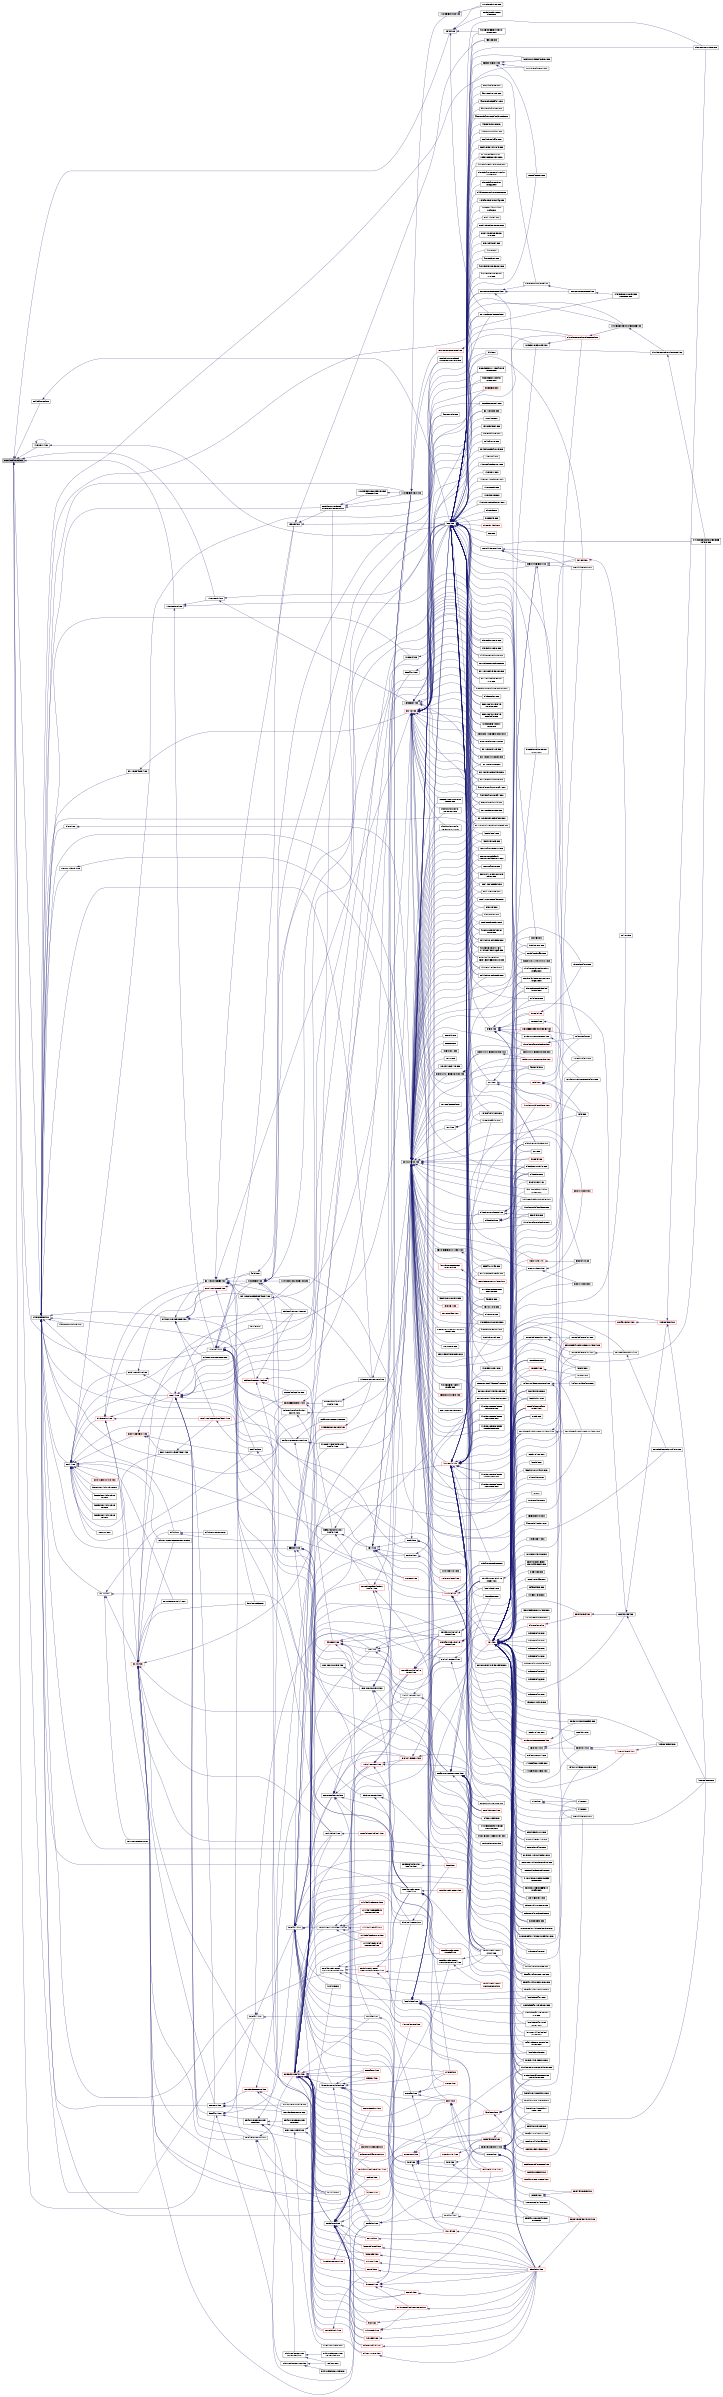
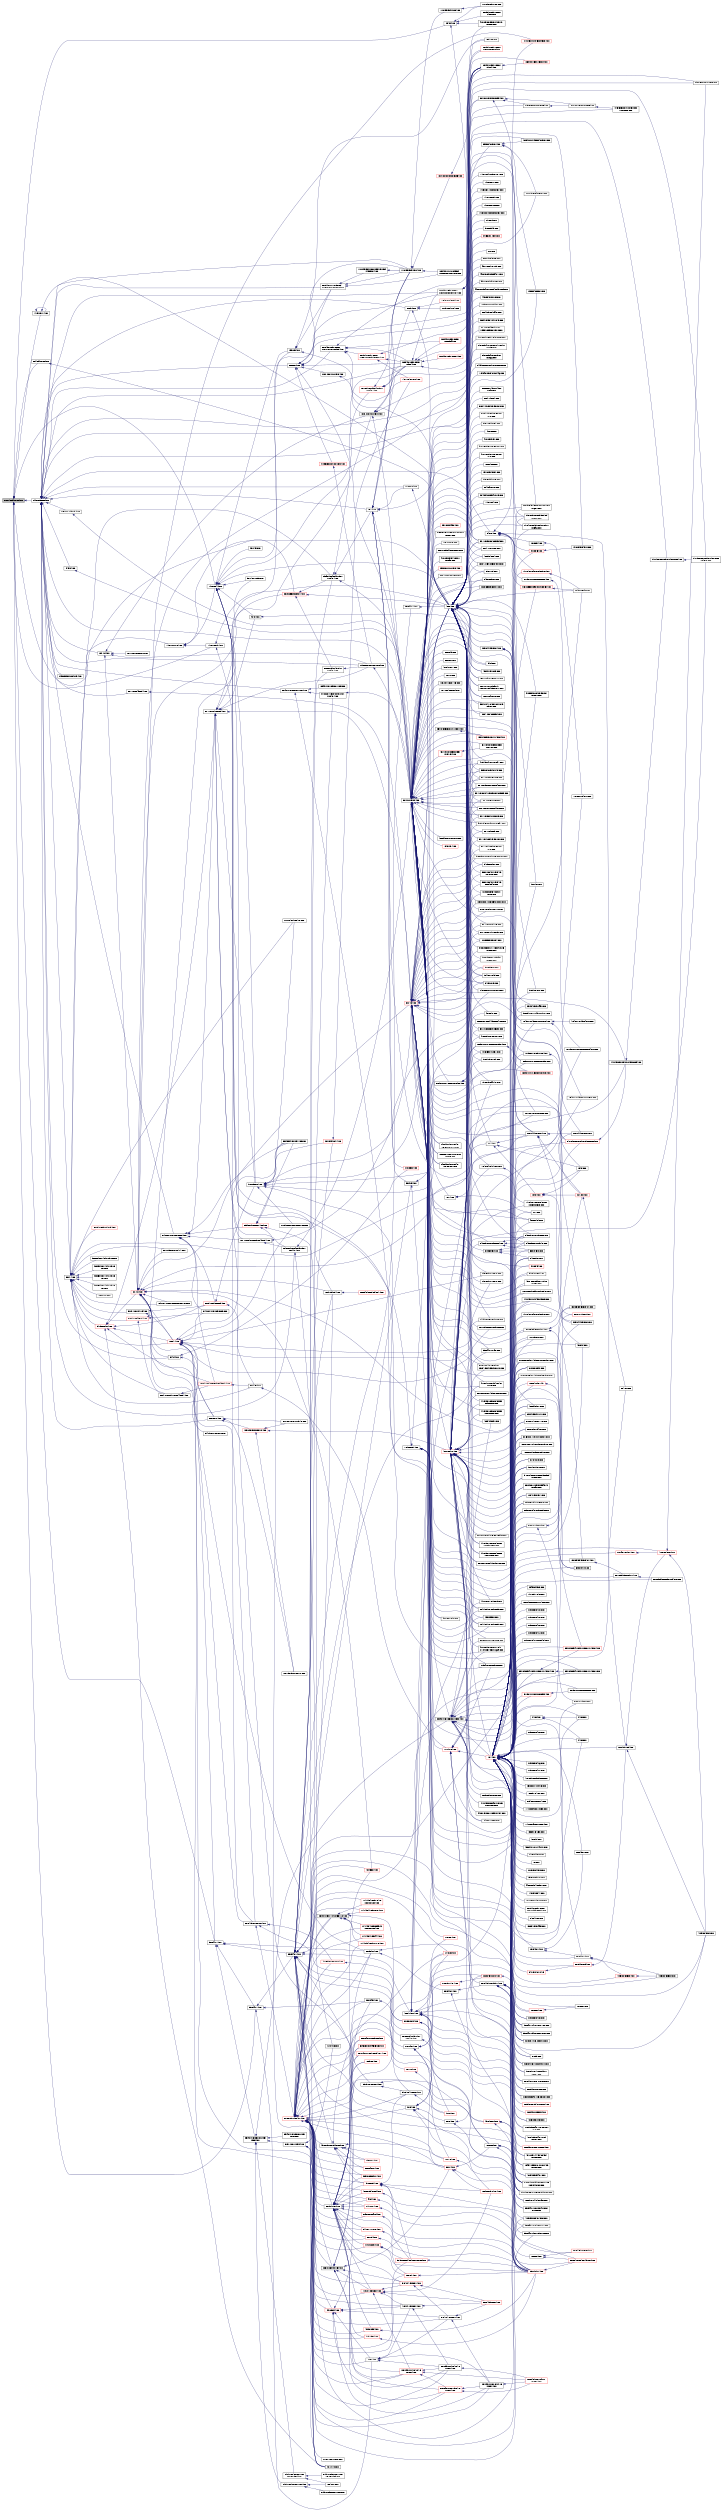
(417, 1324) -> (513, 1186)
(354, 2233) -> (348, 2193)
(372, 2346) -> (372, 2215)
